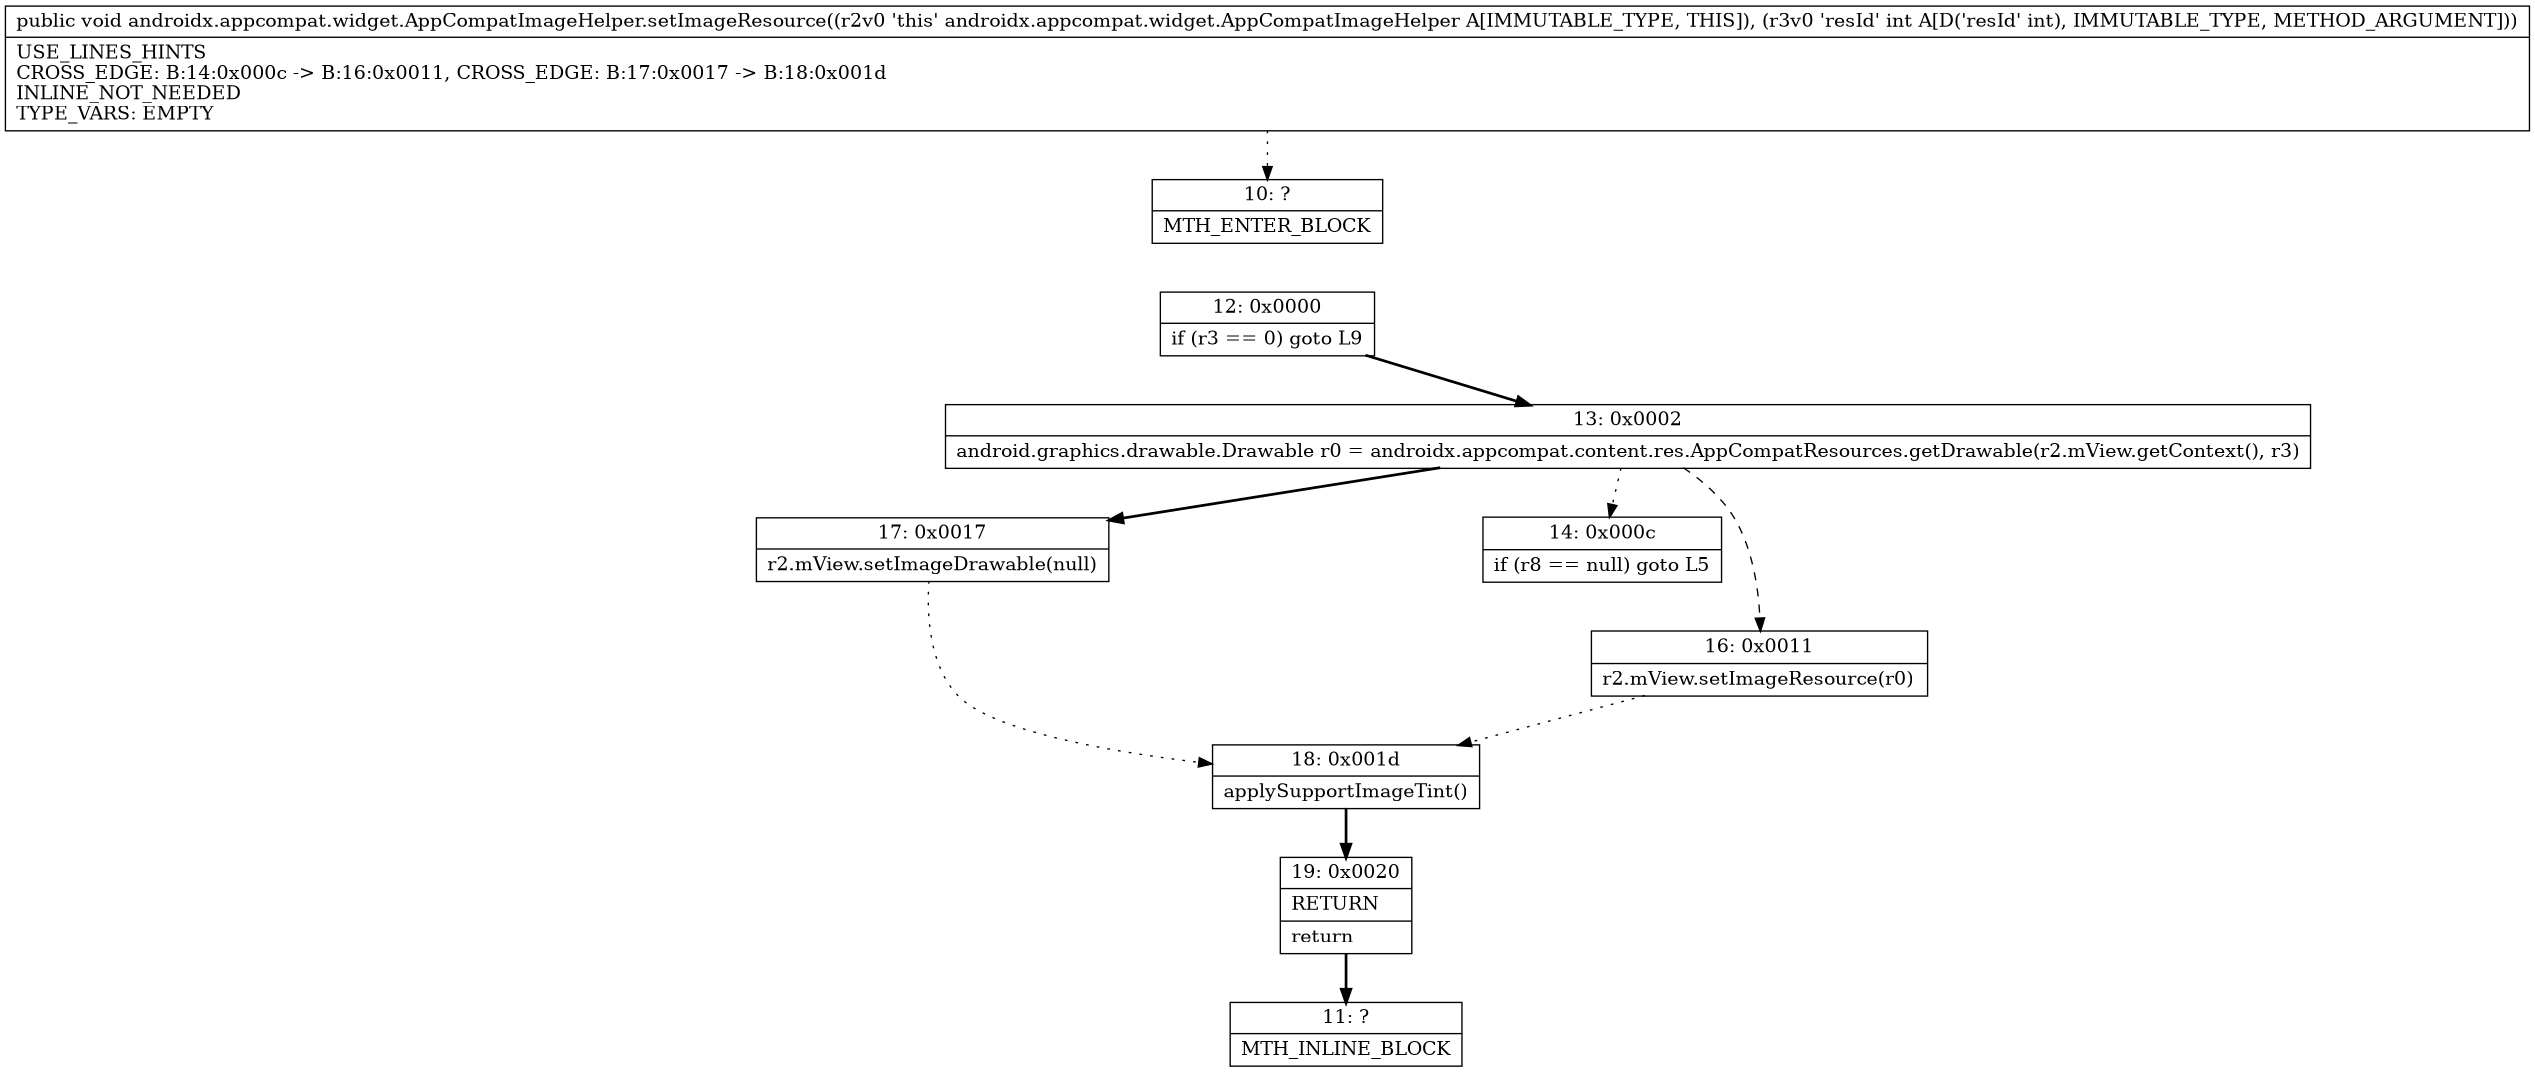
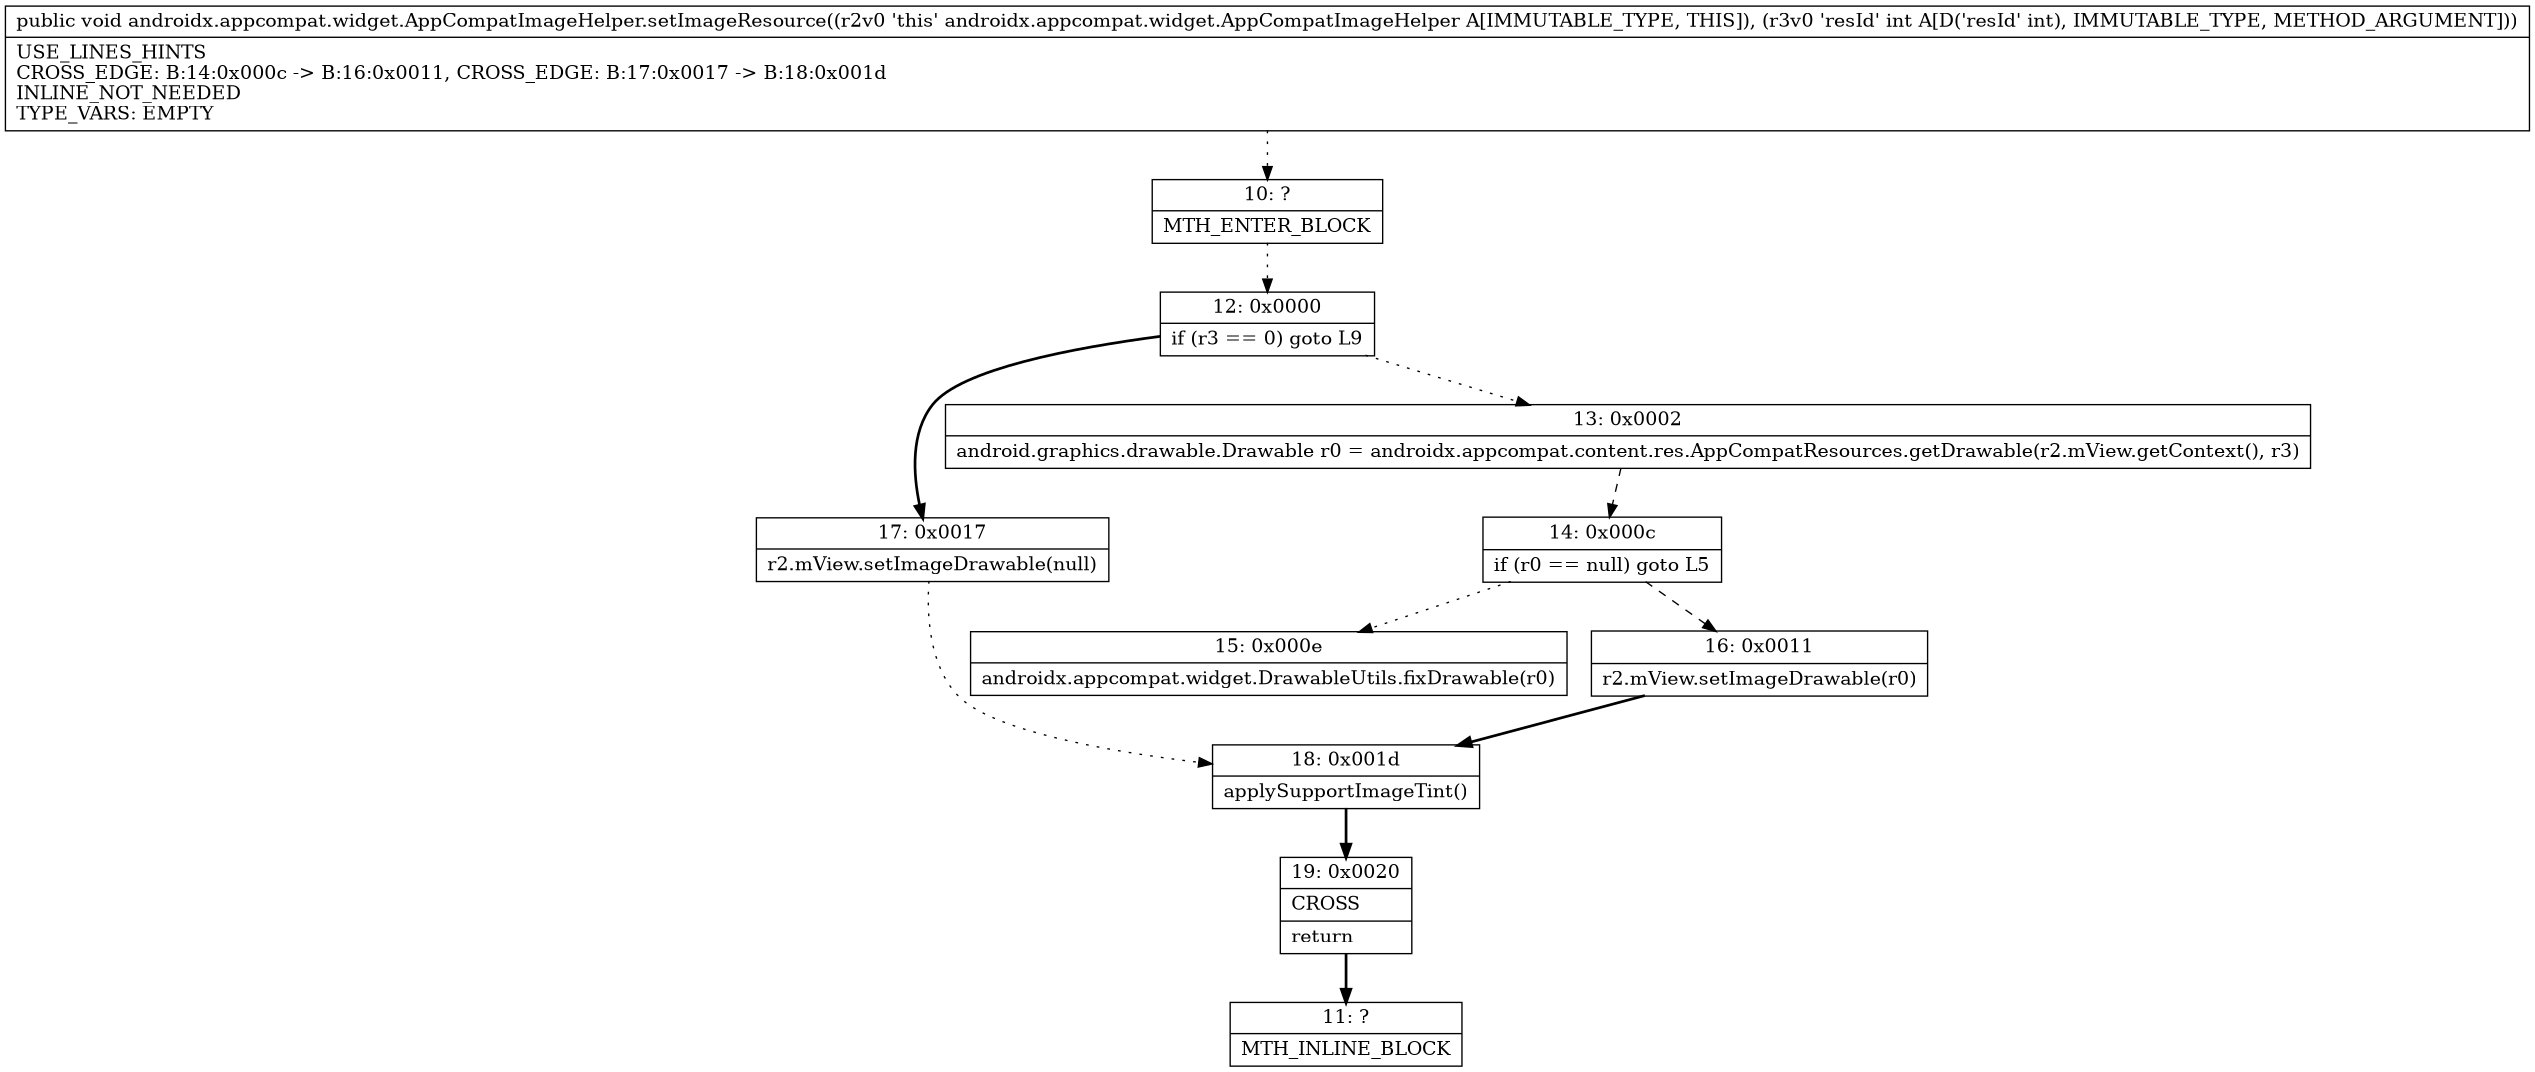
none -> (1267, 261)
(1441, 378) -> (1441, 378)
(1617, 486) -> (1617, 486)
(1282, 493) -> (991, 371)
(1742, 532) -> (1675, 603)
(1602, 565) -> (1602, 565)
none -> (1269, 664)
(1758, 679) -> (1760, 679)
(1558, 719) -> (1558, 719)
(1335, 904) -> (1326, 904)
